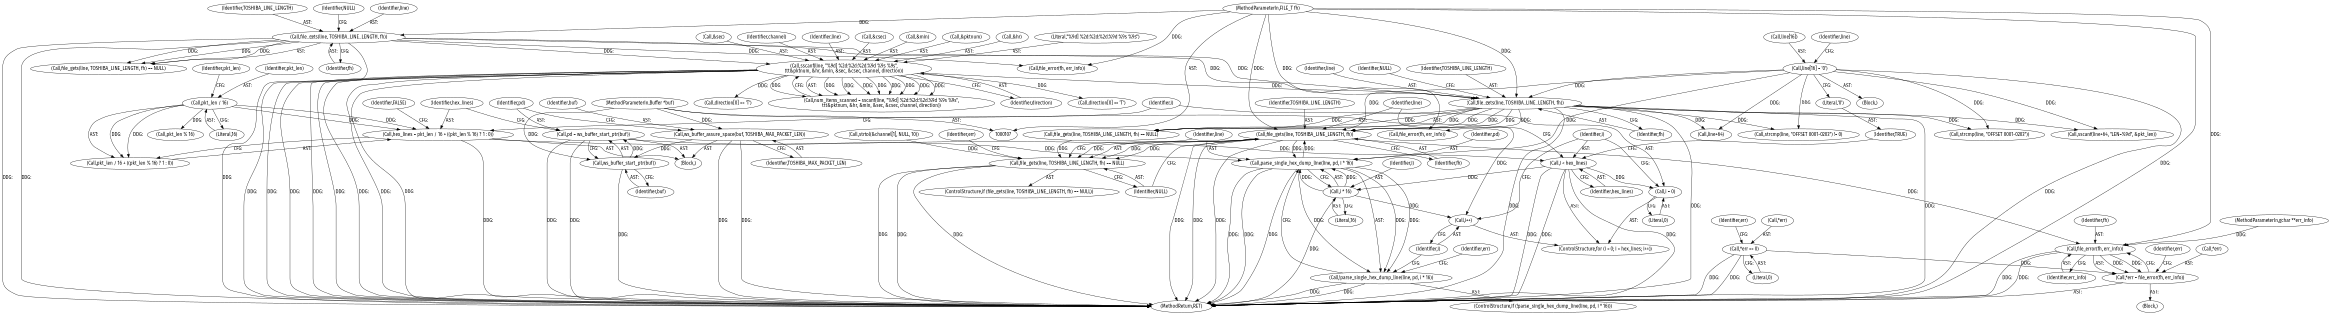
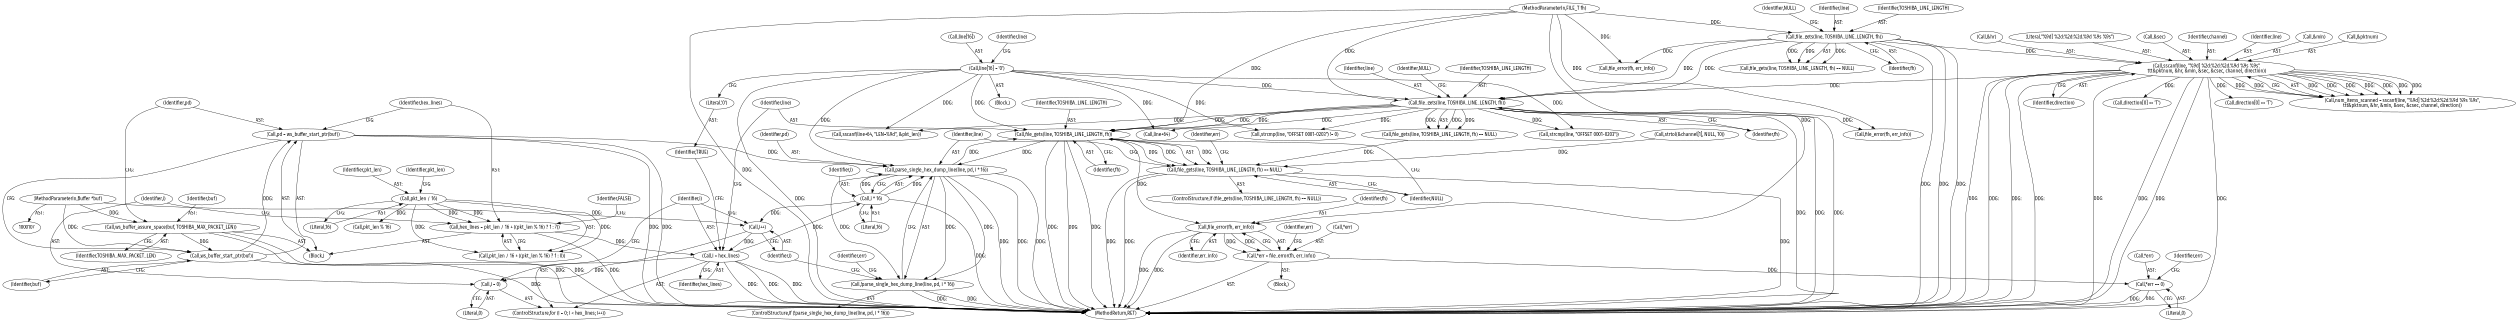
(874, 37) -> none
(1168, 120) -> none
(438, 135) -> (505, 228)
(2274, 221) -> none
none -> (742, 241)
(1940, 260) -> (1726, 271)
